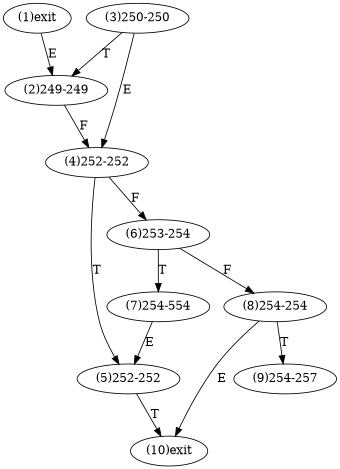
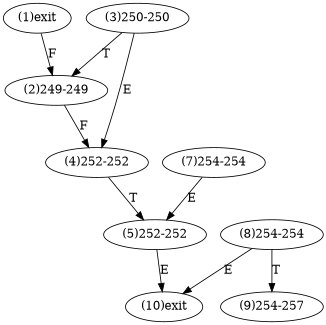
(53, 54) -> (52, 54)
(158, 235) -> none
(158, 307) -> (214, 163)
(155, 415) -> (165, 271)
